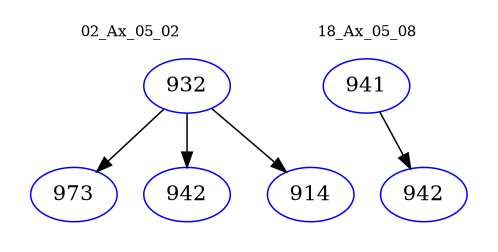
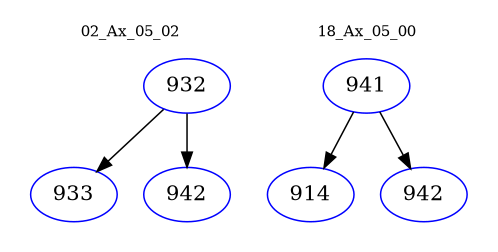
(367, 32) -> (367, 32)
(232, 126) -> (342, 133)
(74, 195) -> (74, 195)
